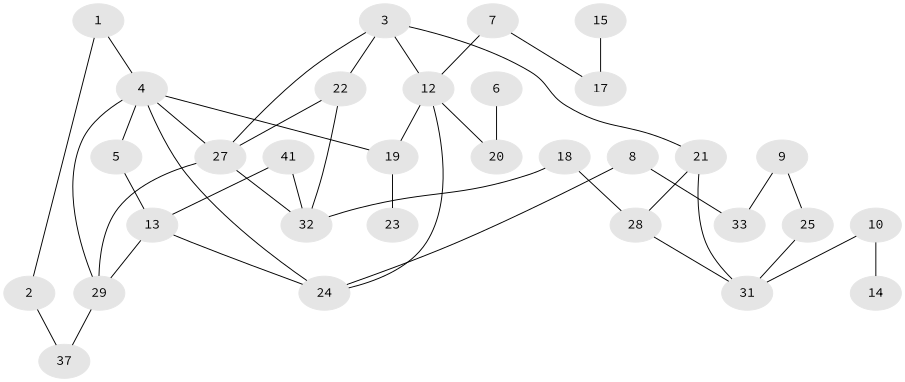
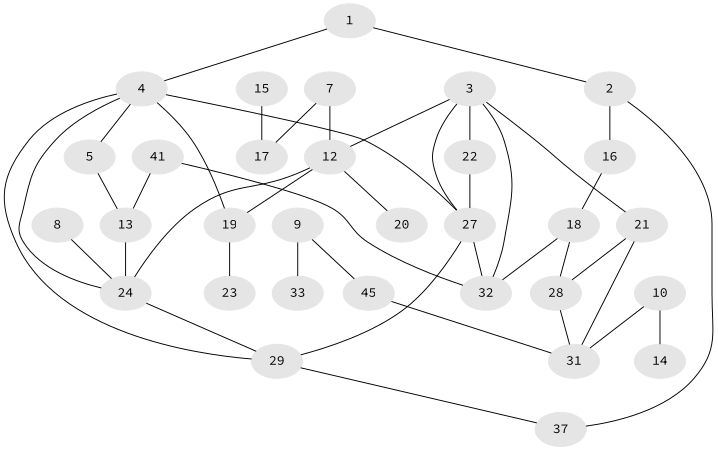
(497, 89) -> none
none -> (610, 157)
(327, 158) -> (512, 188)
(686, 191) -> none
(808, 225) -> (369, 293)
(126, 259) -> (201, 327)
